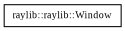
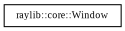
(63, 16) -> (63, 16)
